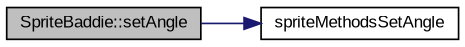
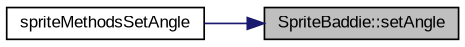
(223, 23) -> (226, 23)
